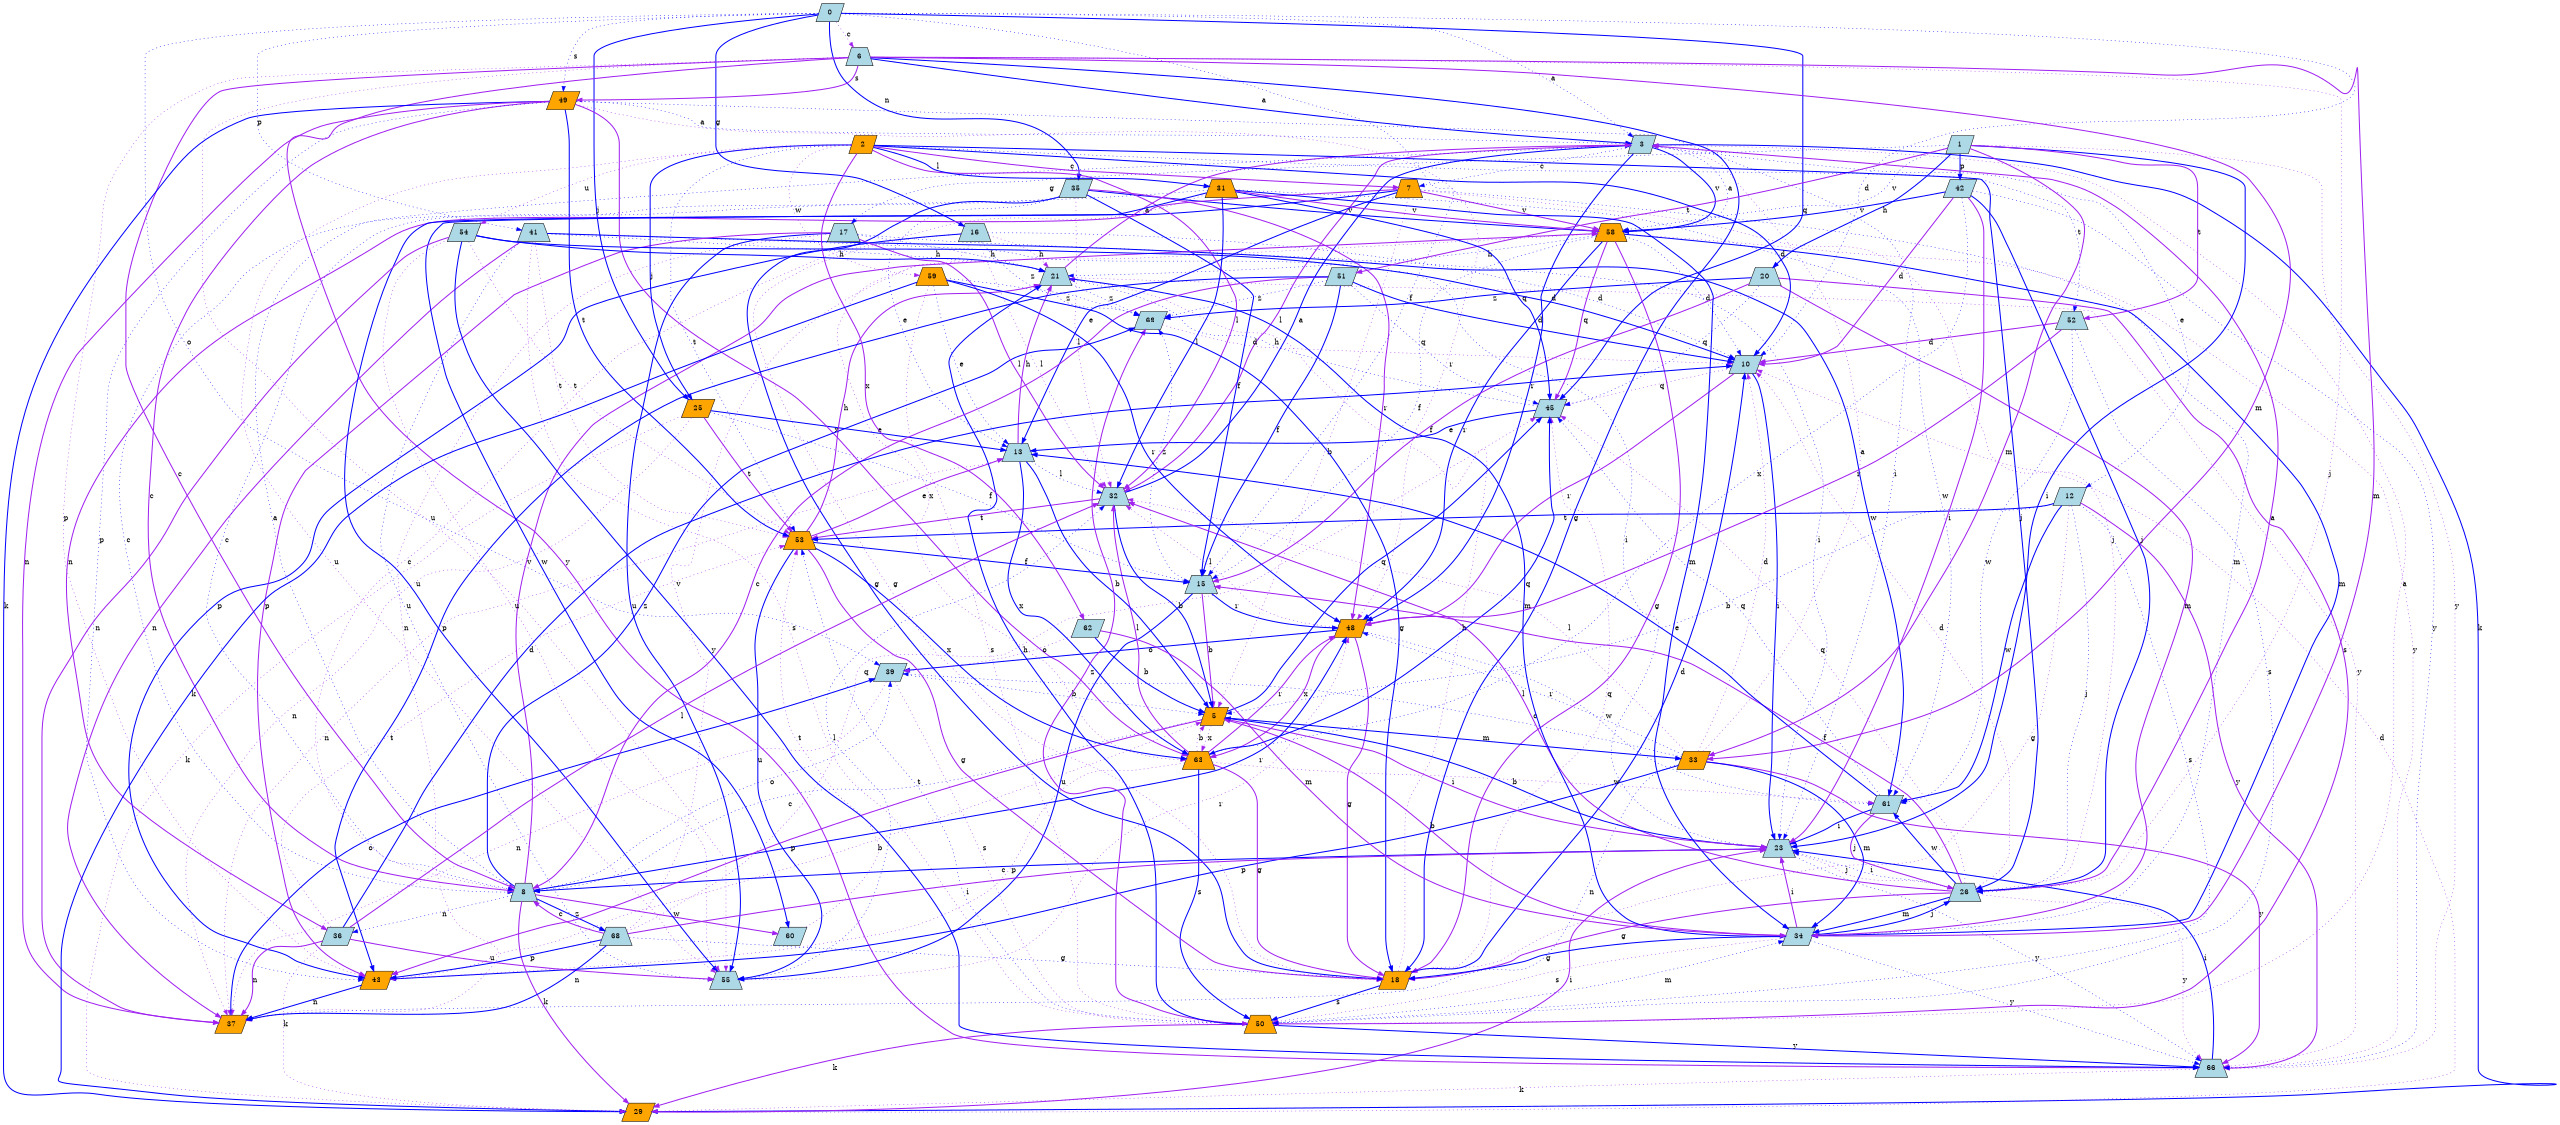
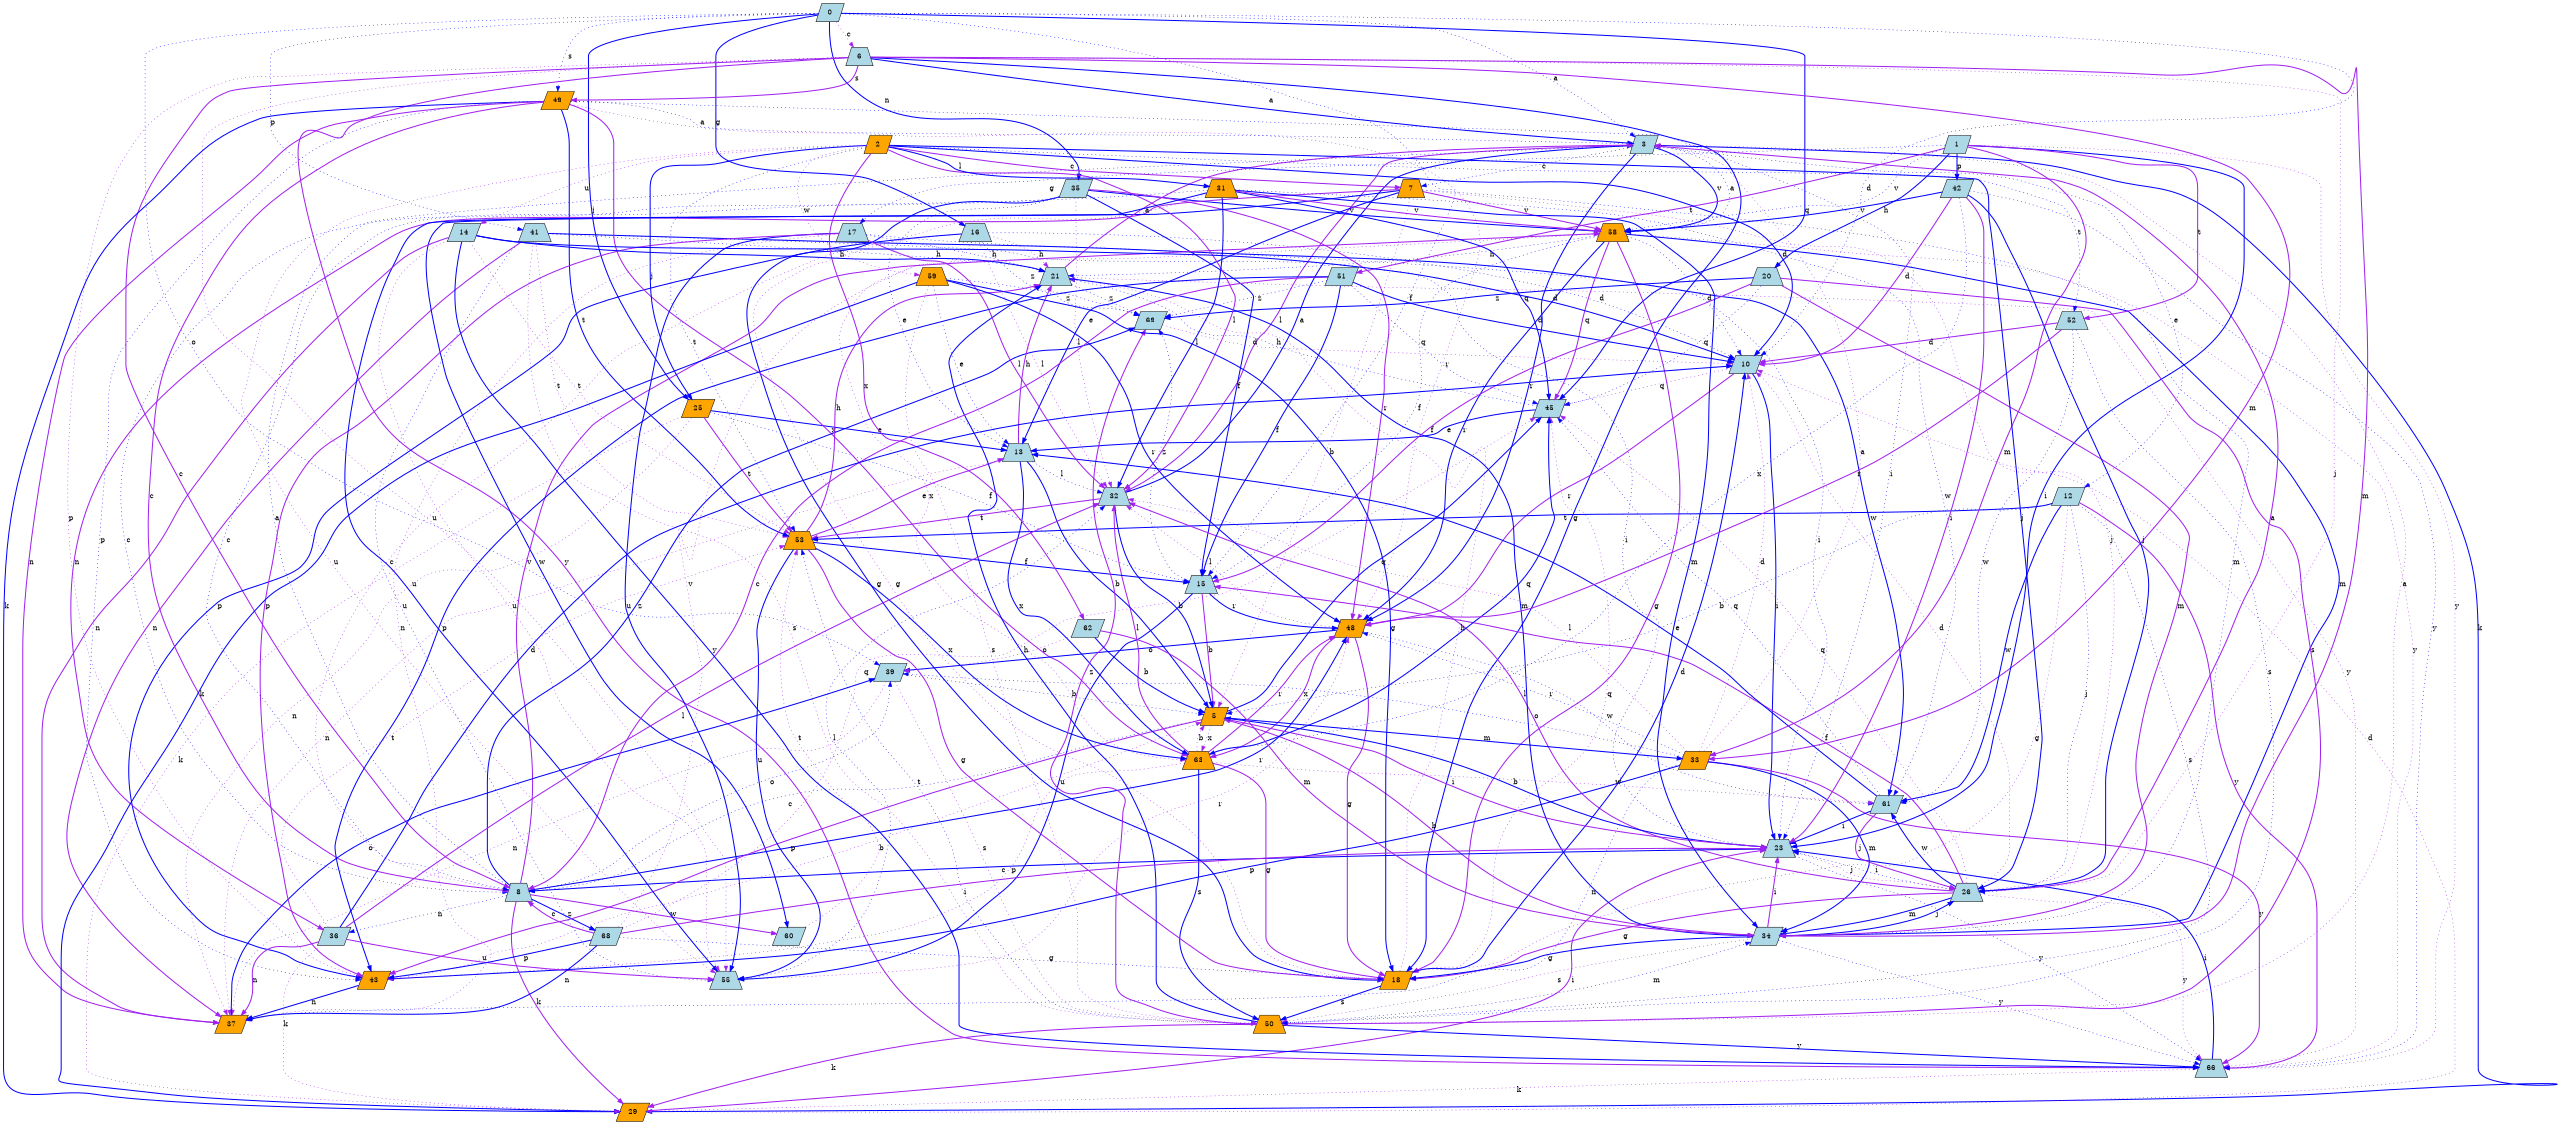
(464, 233) -> (464, 233)
(616, 936) -> (606, 936)
